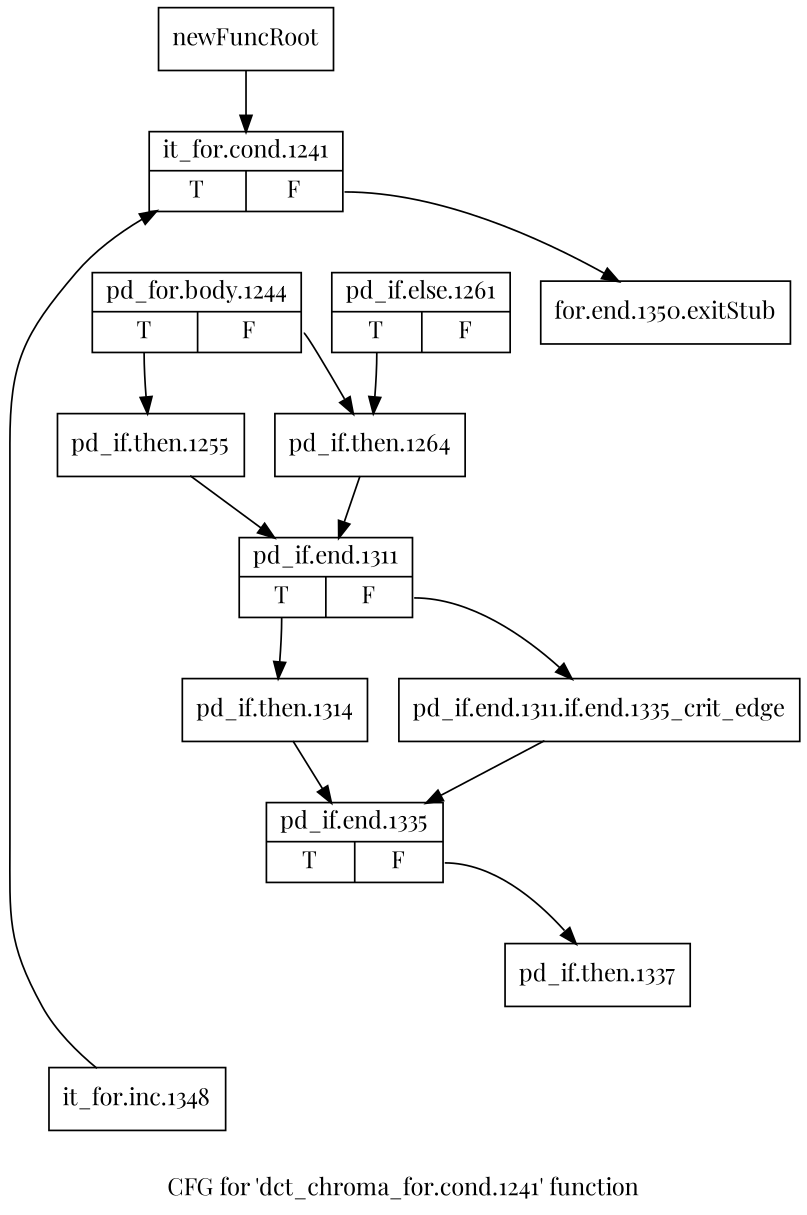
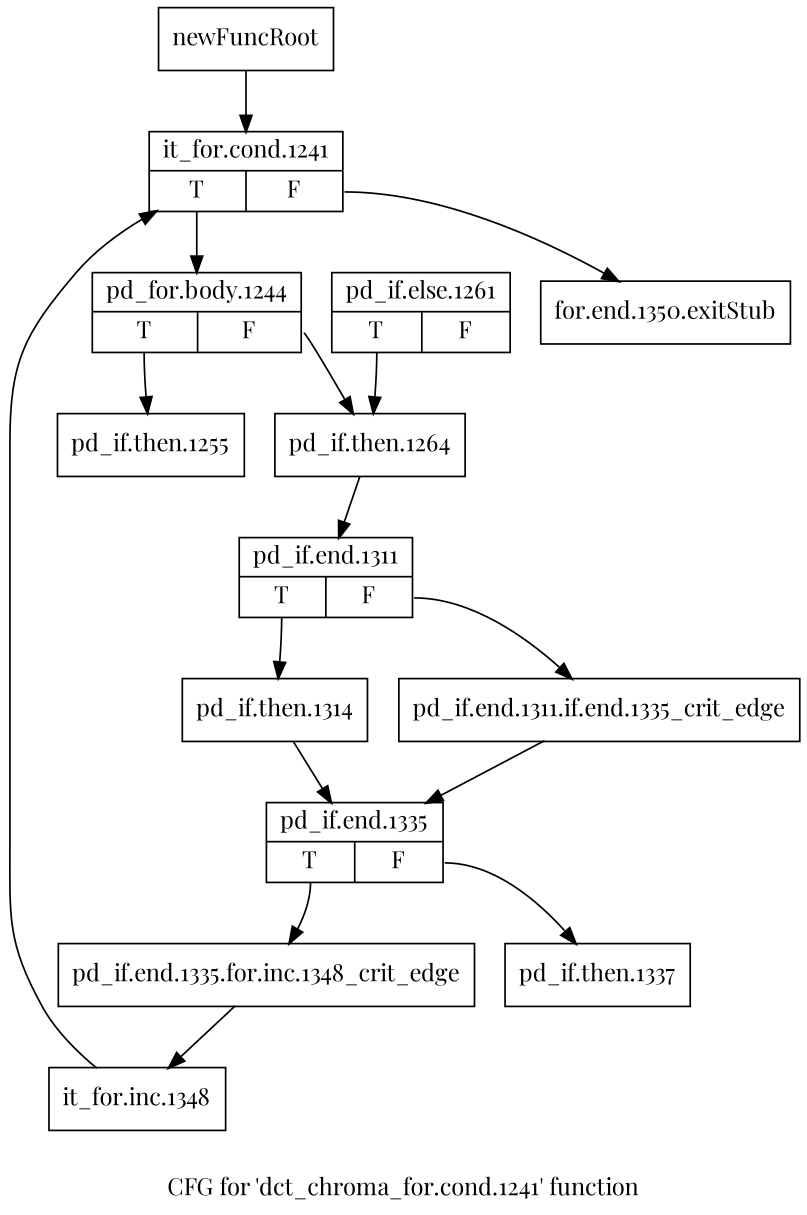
none -> (197, 234)
(226, 502) -> none
none -> (266, 975)
